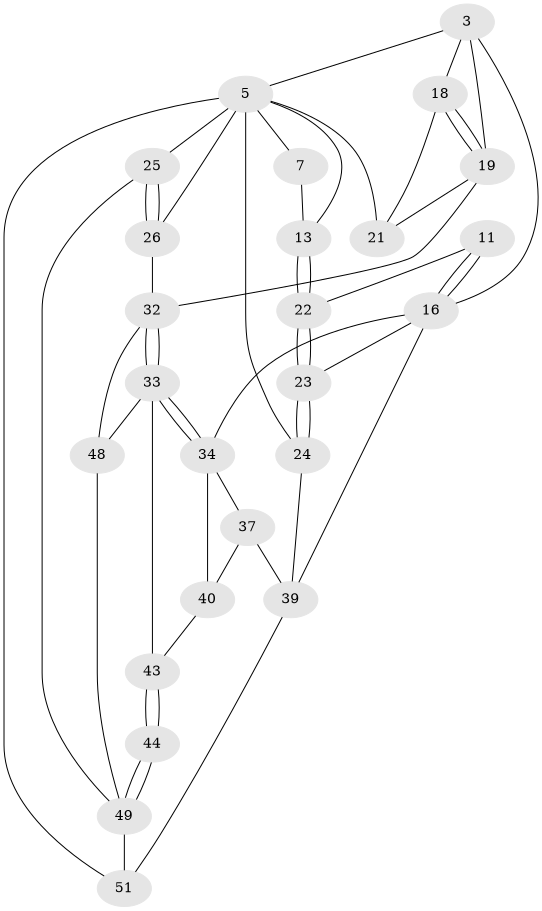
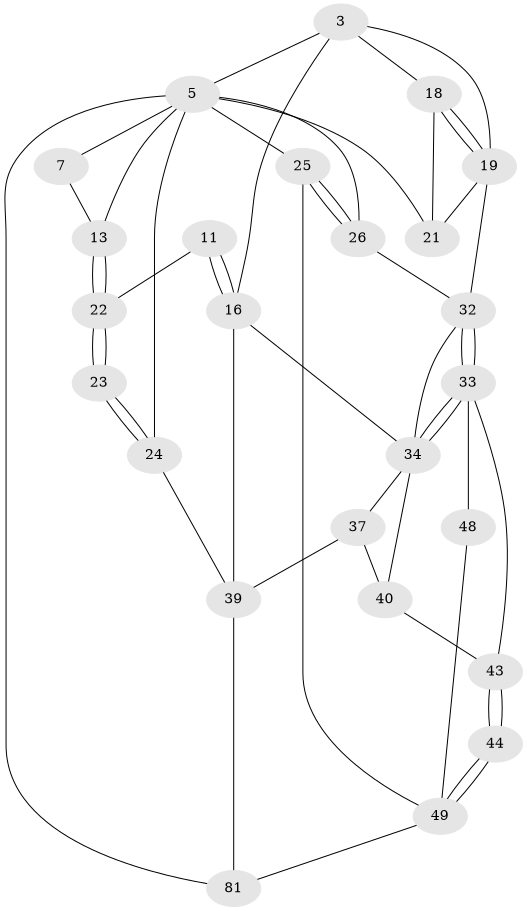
(368, 347) -> none
(111, 379) -> (427, 379)
(124, 888) -> (234, 888)
